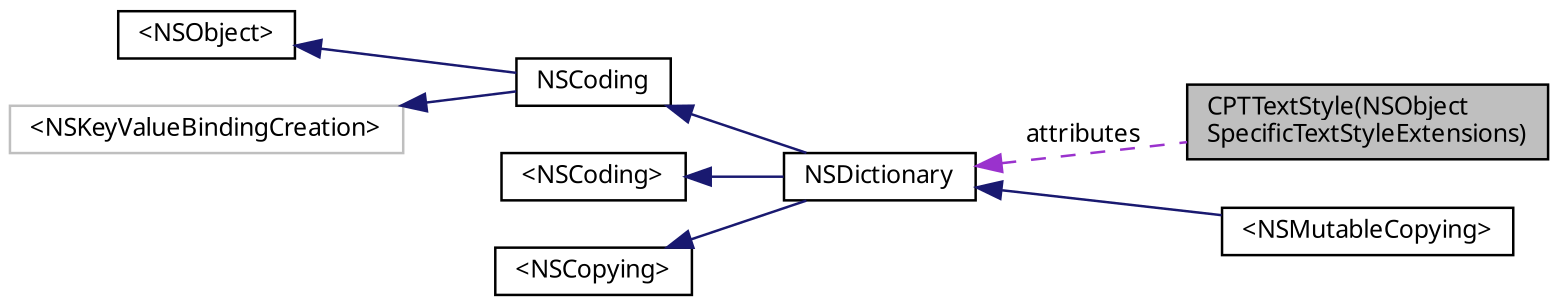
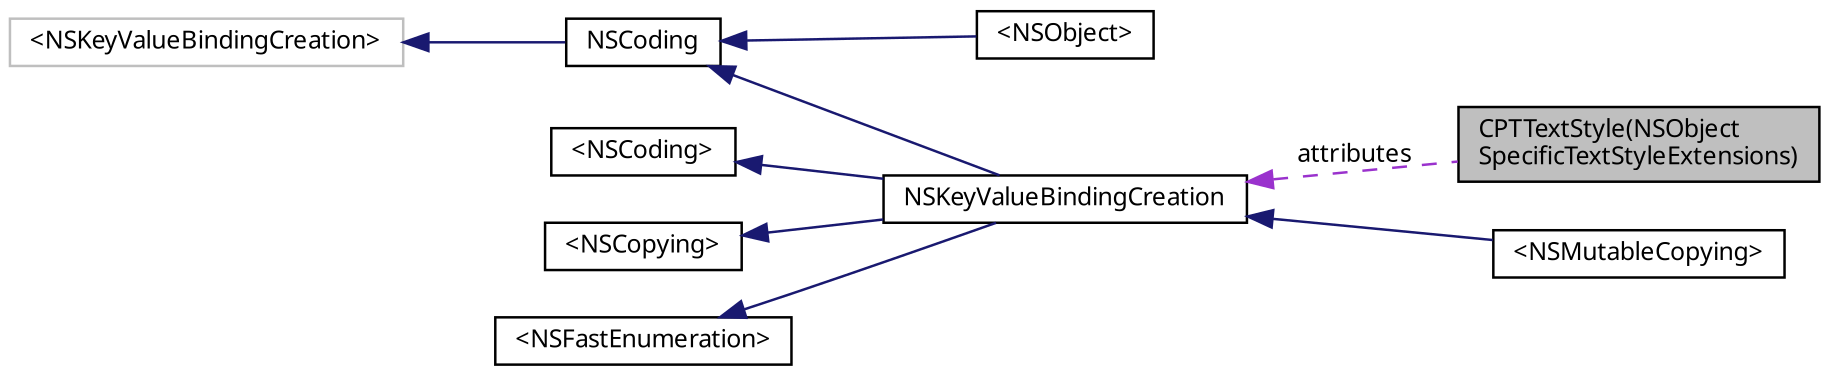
(419, 61) -> (862, 38)
(880, 177) -> (1065, 199)
none -> (643, 341)
